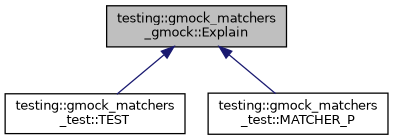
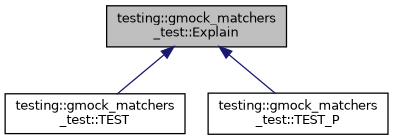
(197, 26) -> (197, 26)
(298, 114) -> (298, 114)
